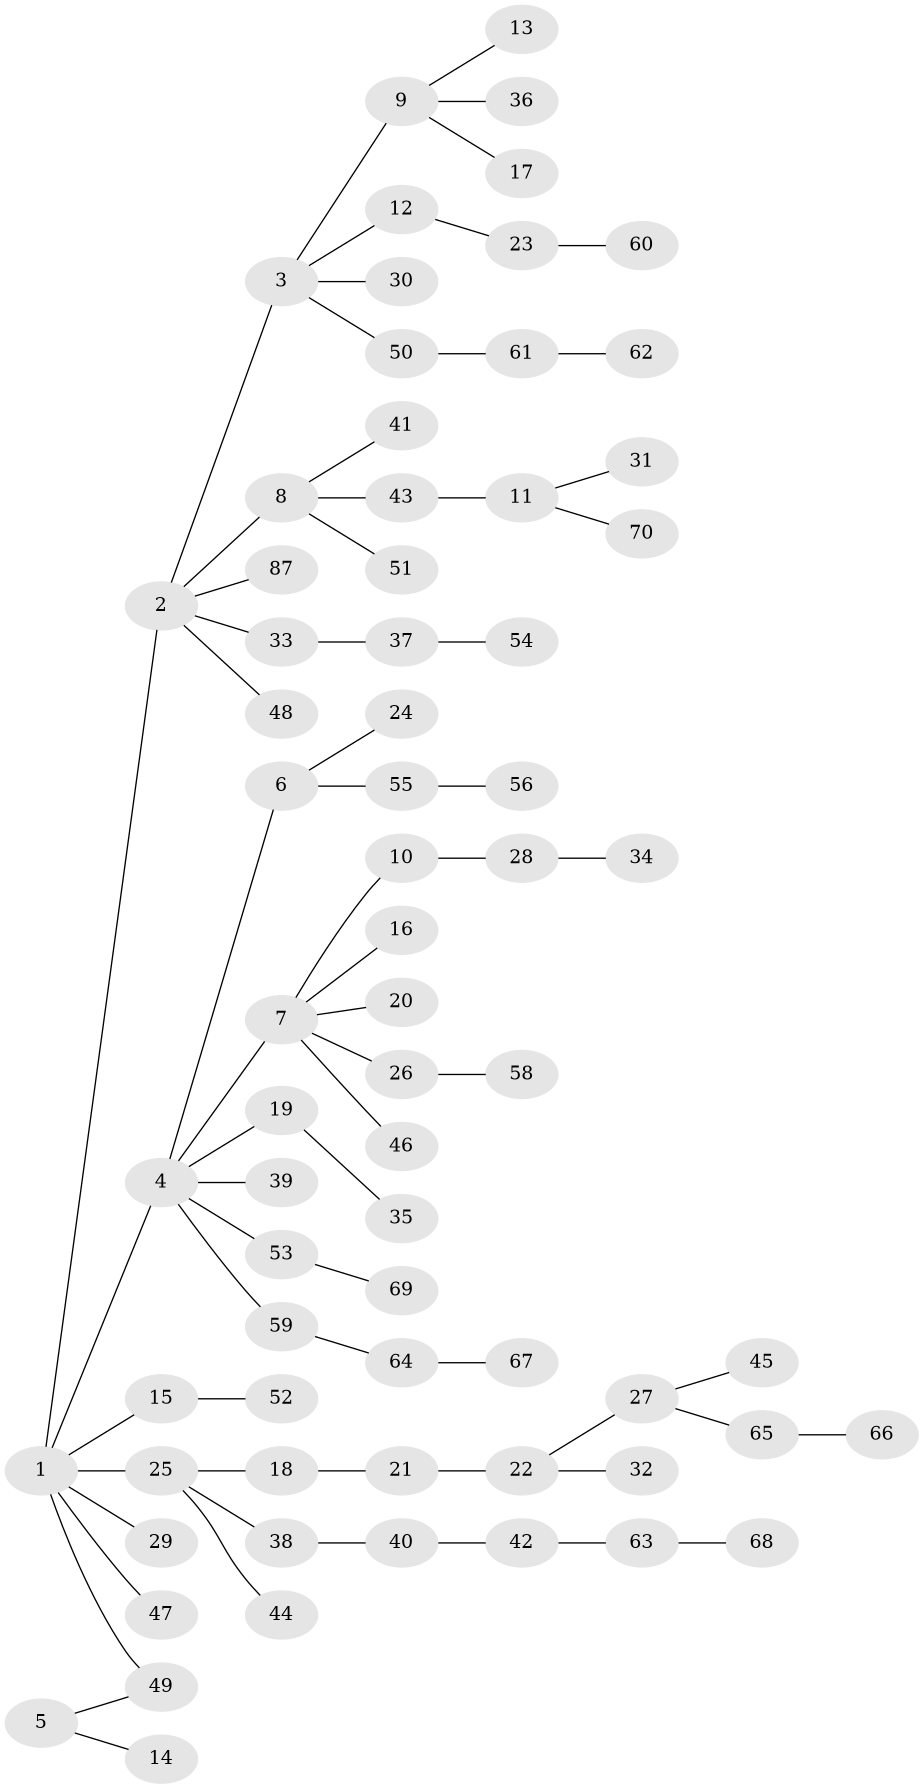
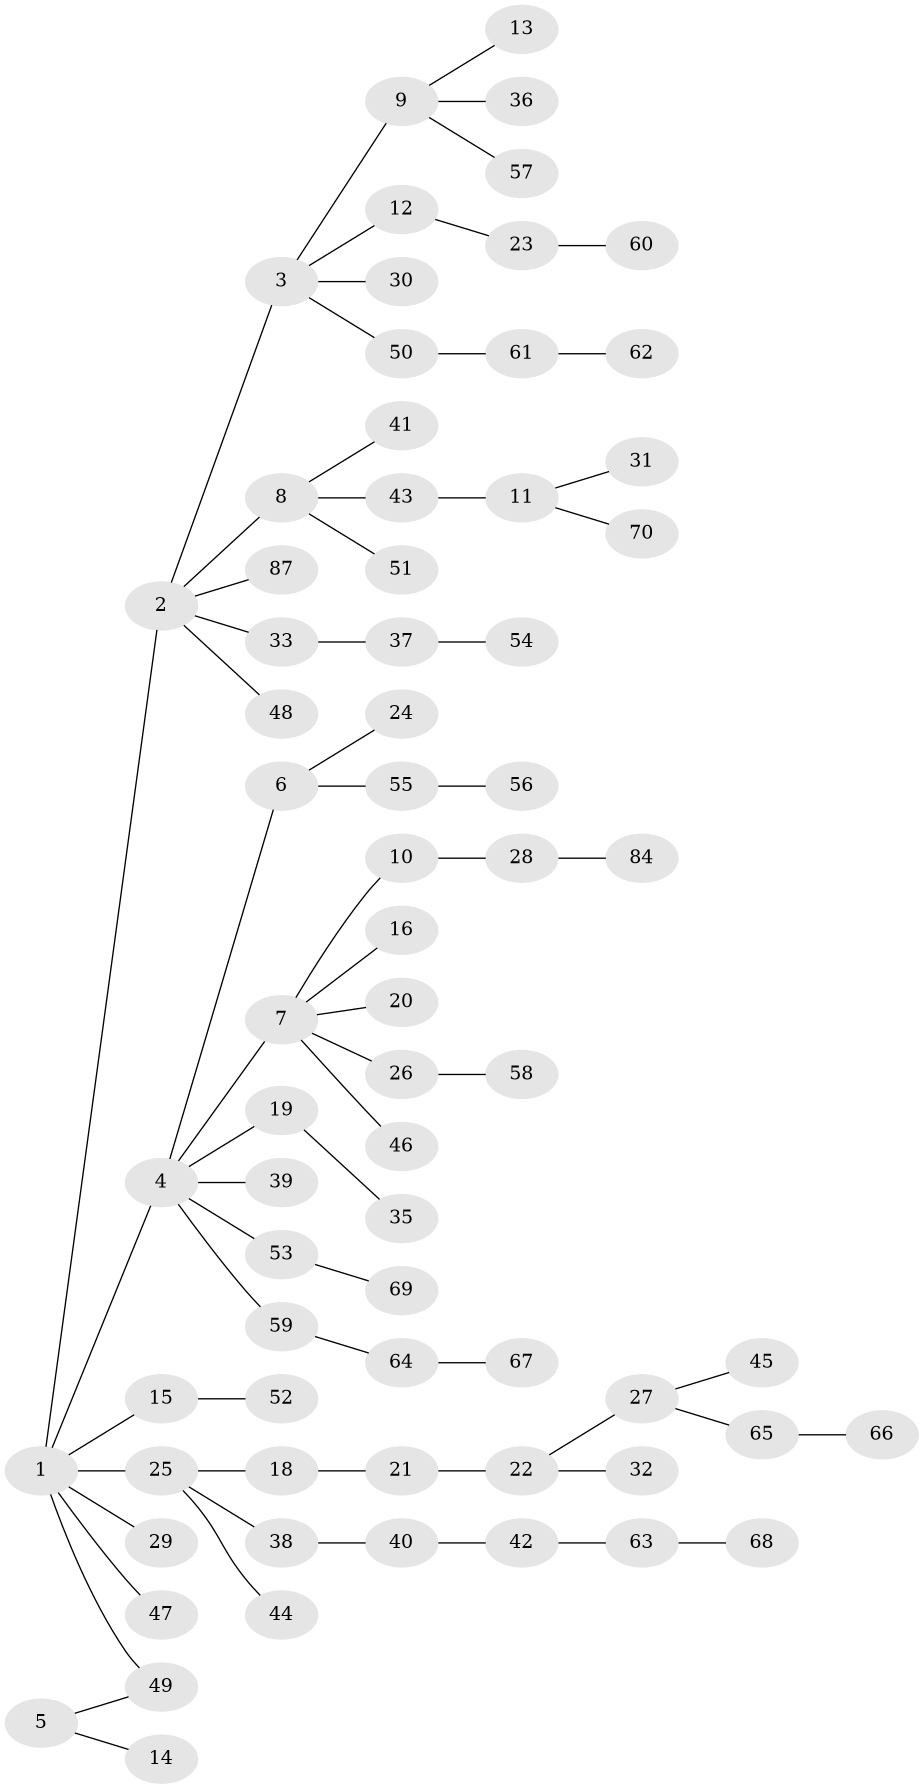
(522, 174) -> (522, 174)
(642, 858) -> (642, 858)
